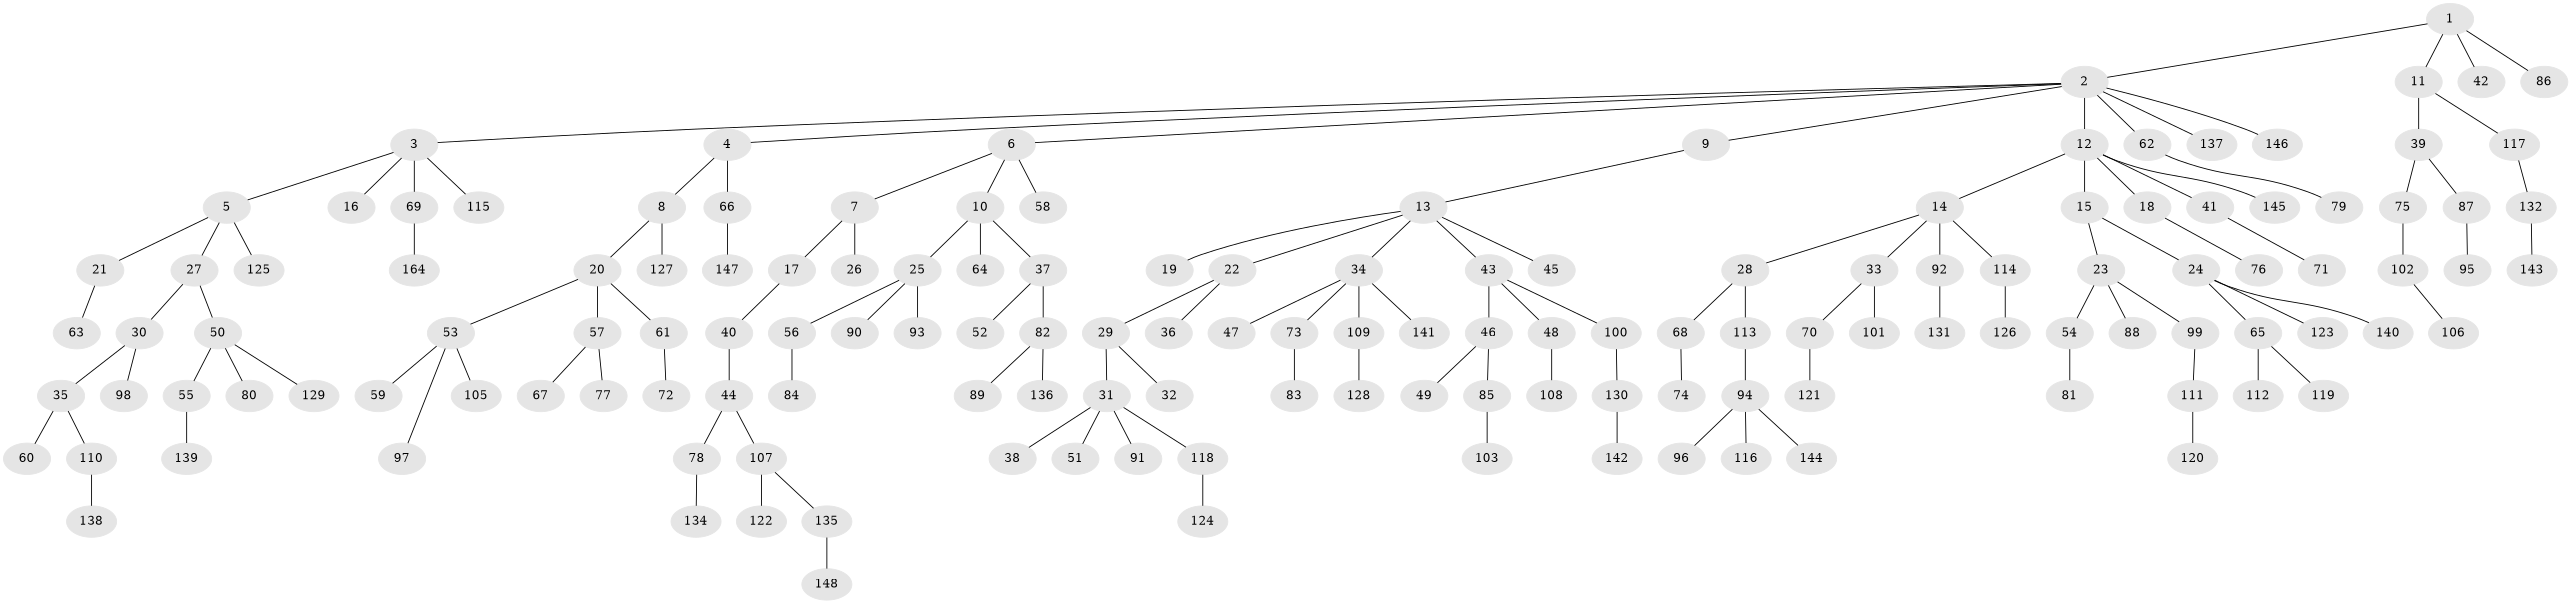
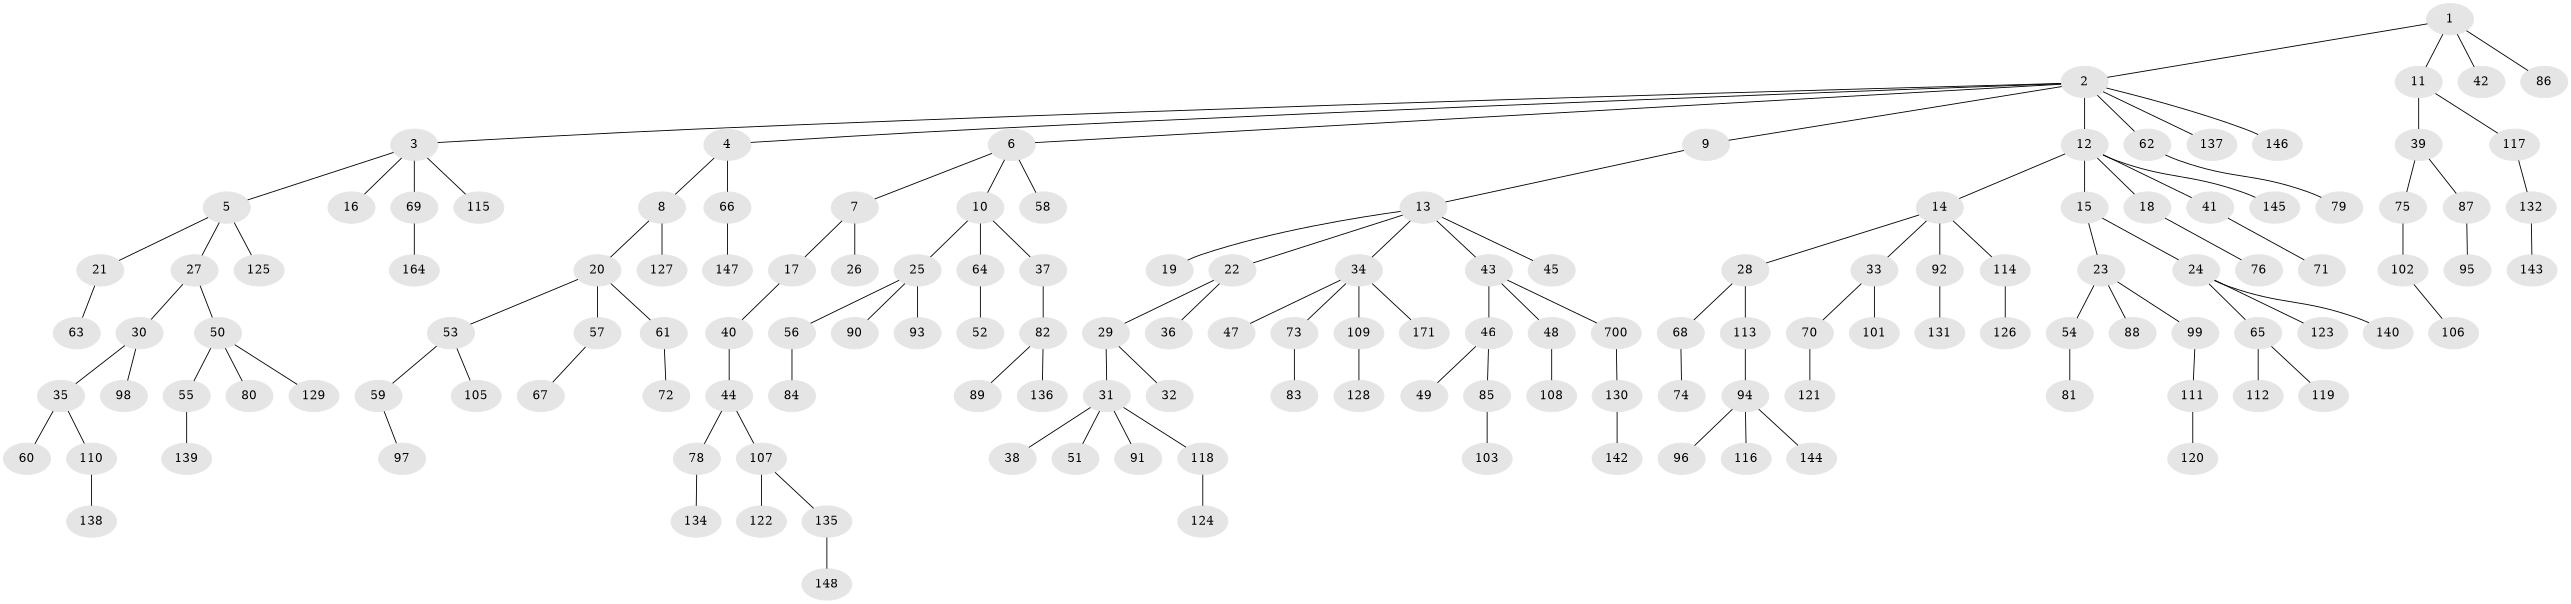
(1012, 302) -> (980, 302)
(1424, 333) -> (1424, 333)
(1616, 333) -> (1616, 333)
(427, 396) -> (390, 427)
(604, 396) -> none
